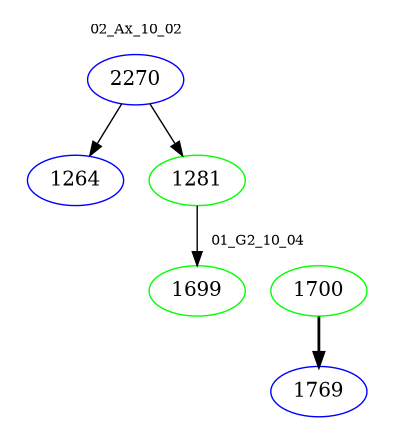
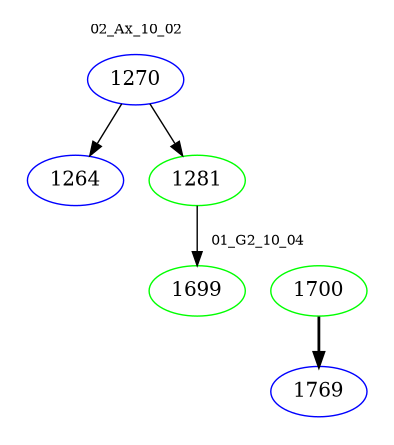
(136, 80) -> (136, 80)
